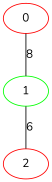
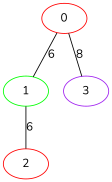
(30, 55) -> (51, 55)
none -> (86, 91)
